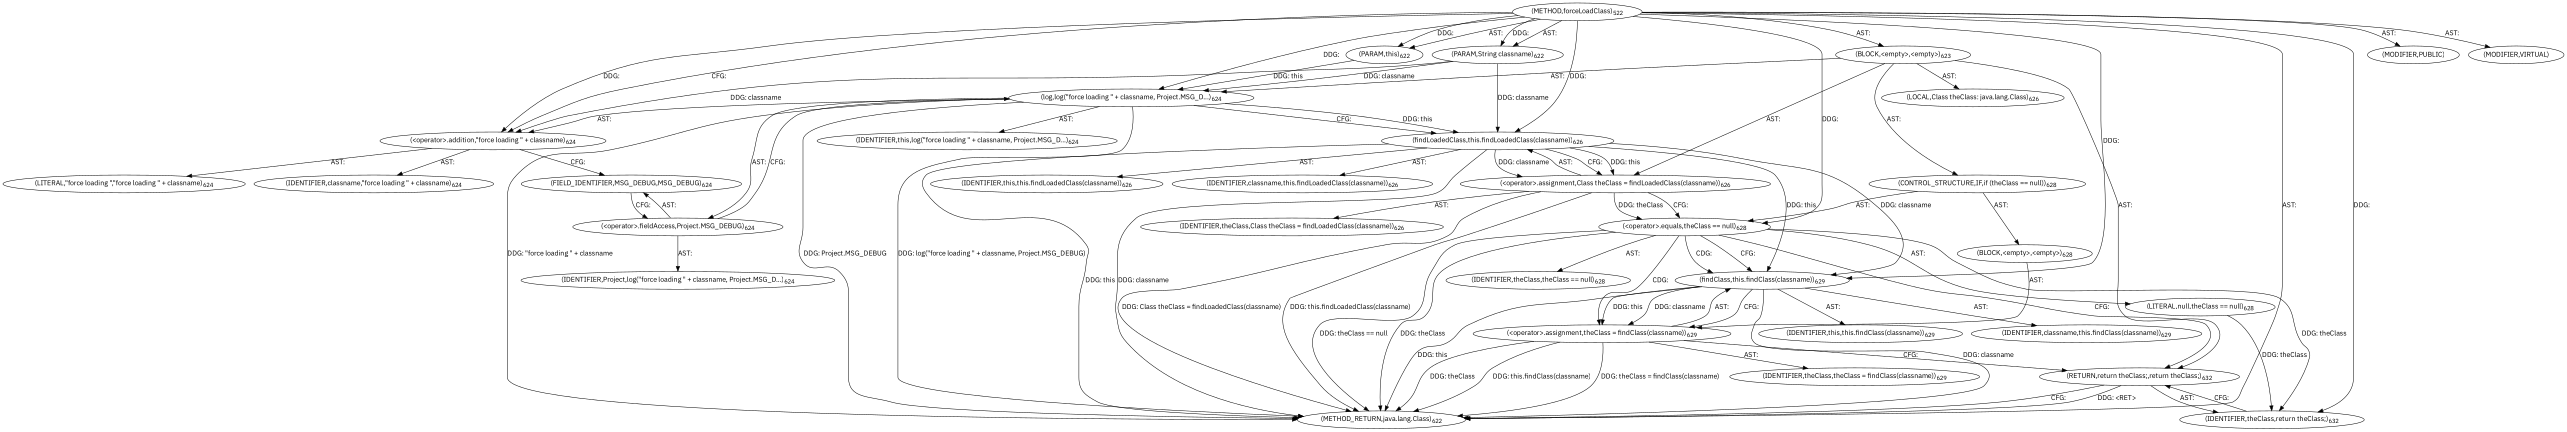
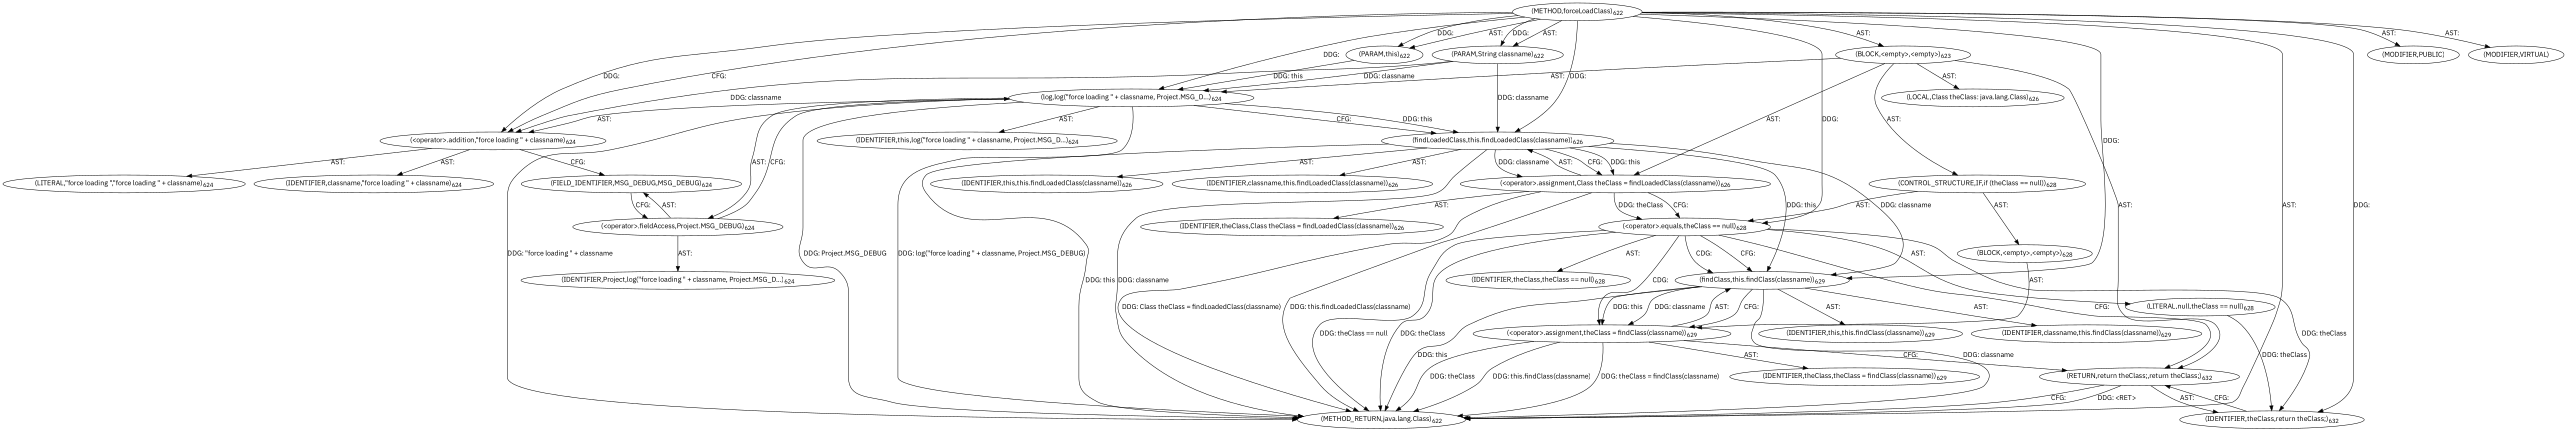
(1618, 11) -> (1618, 11)
